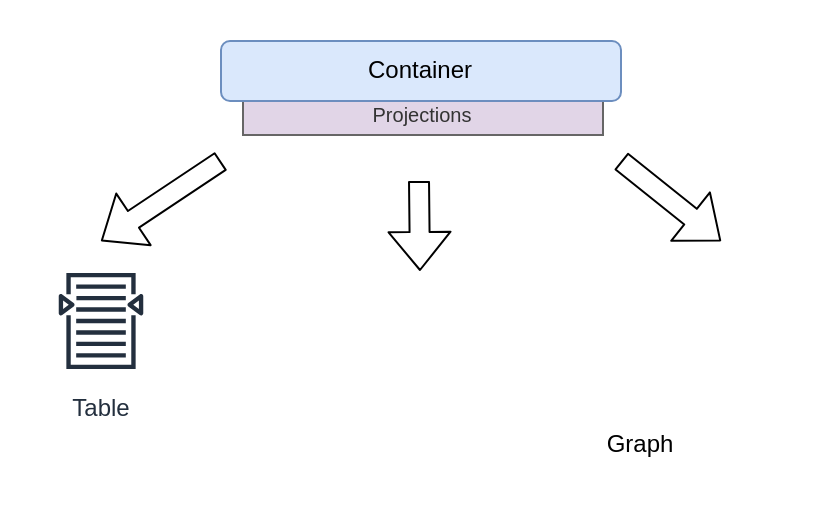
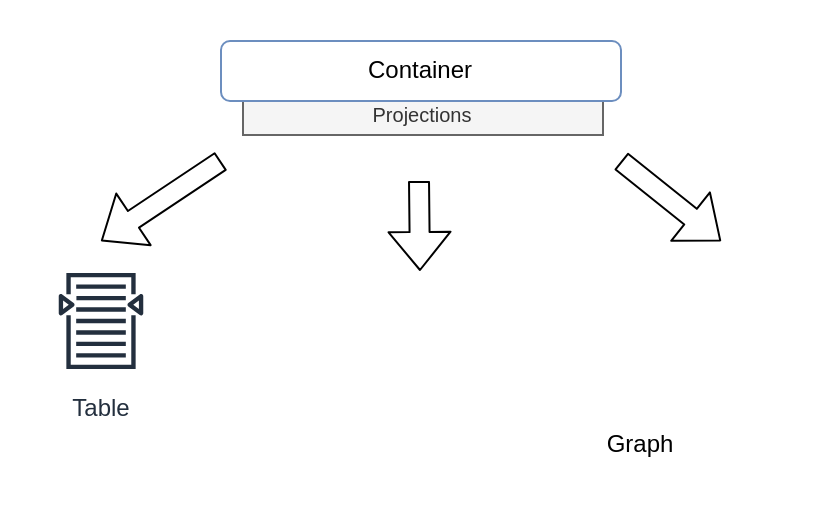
(421, 71) -> (421, 71)
(423, 115) -> (423, 115)
